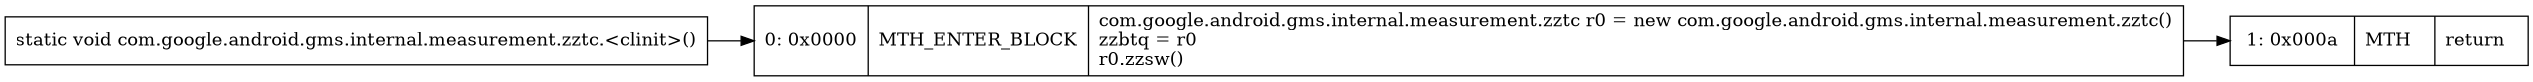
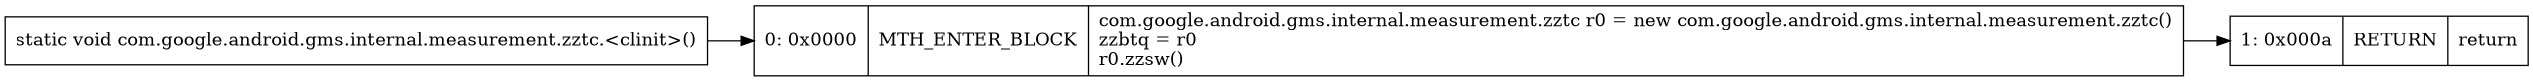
(2388, 40) -> (2395, 40)
